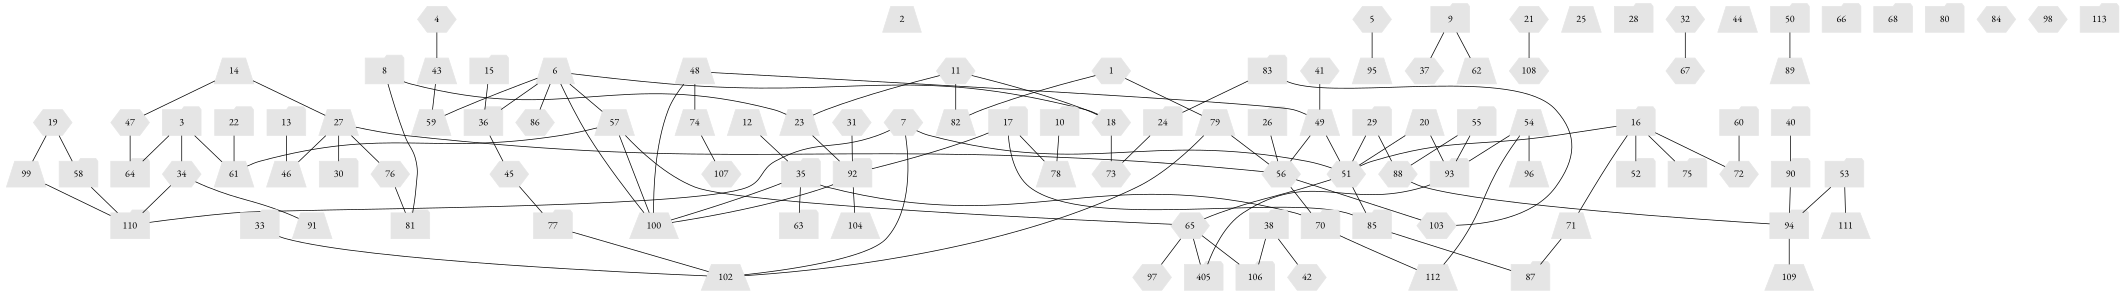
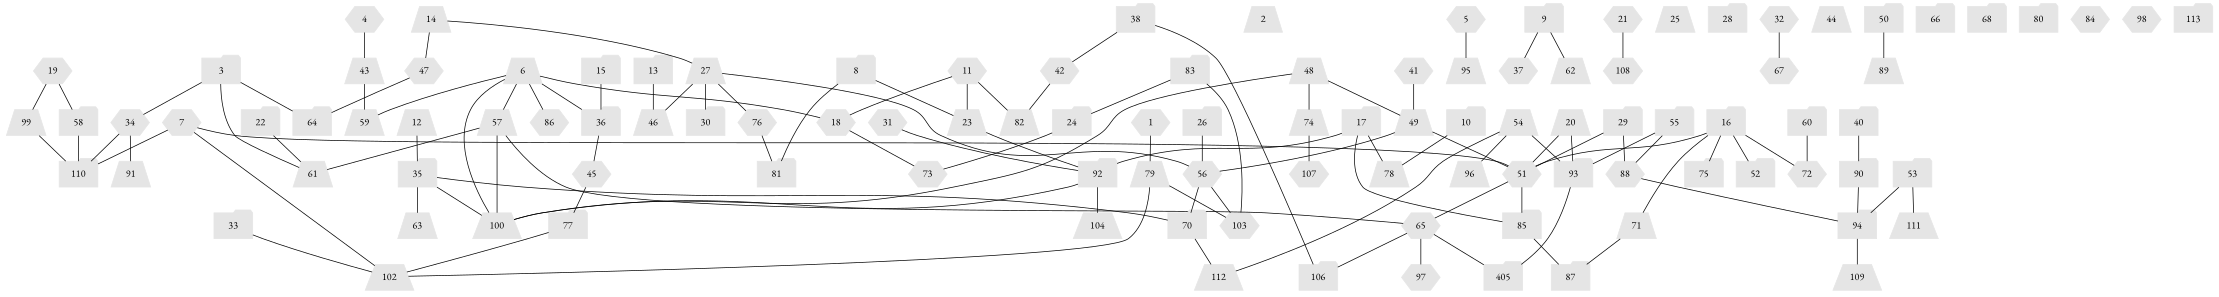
(1013, 99) -> (1040, 97)
(1248, 148) -> (1199, 202)
(799, 226) -> (418, 226)
